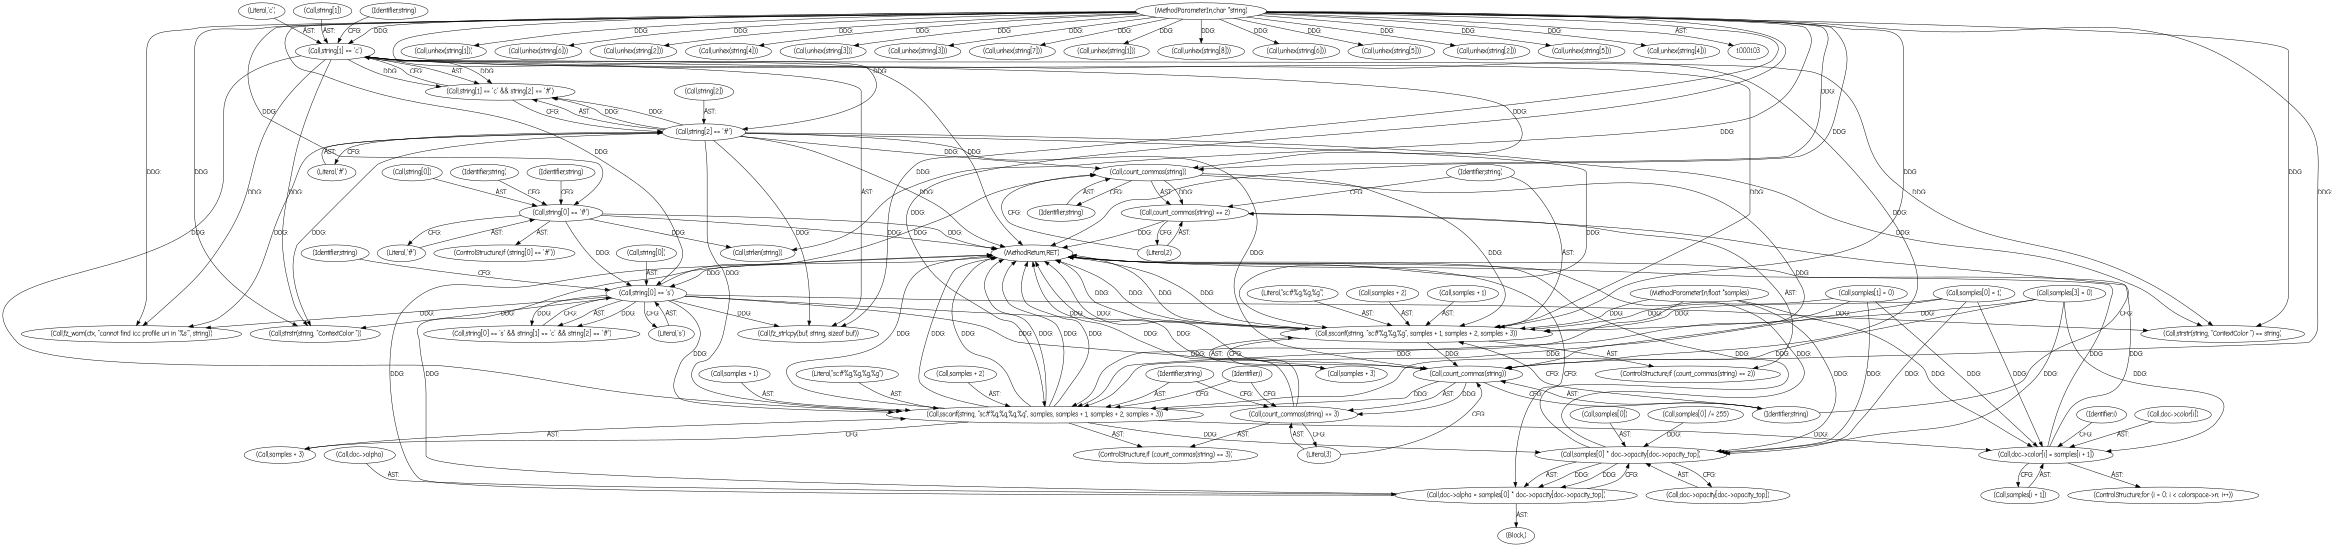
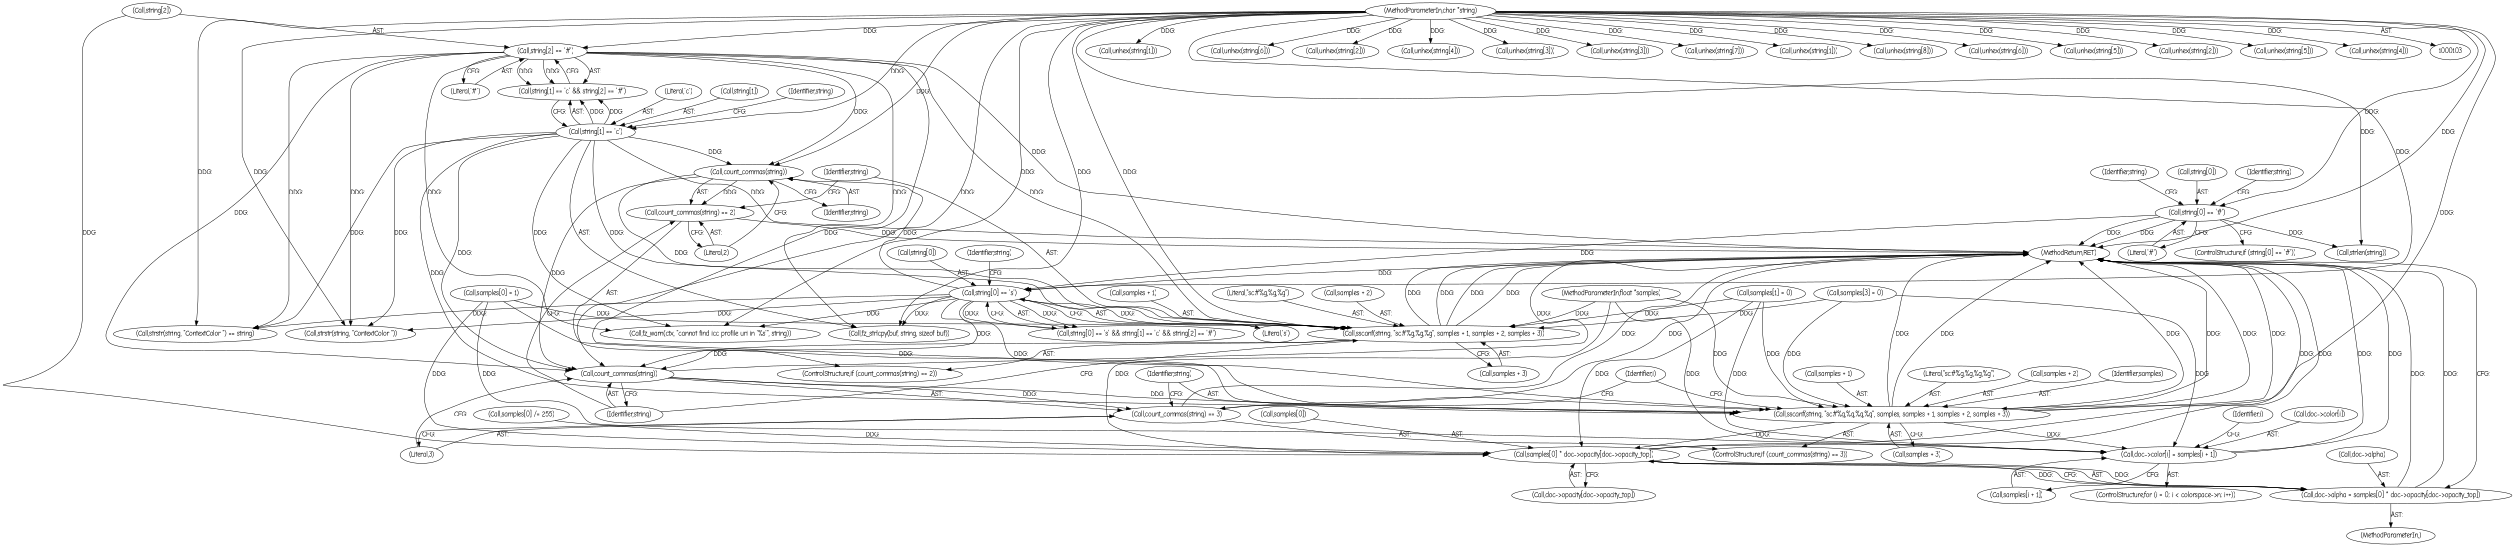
(544, 233) -> (2247, 233)
none -> (2138, 374)
(1929, 429) -> (522, 445)
(1516, 536) -> (2391, 536)
